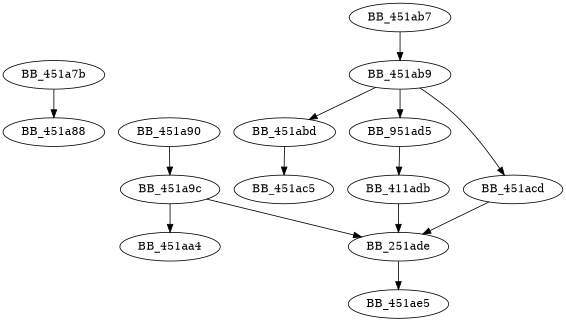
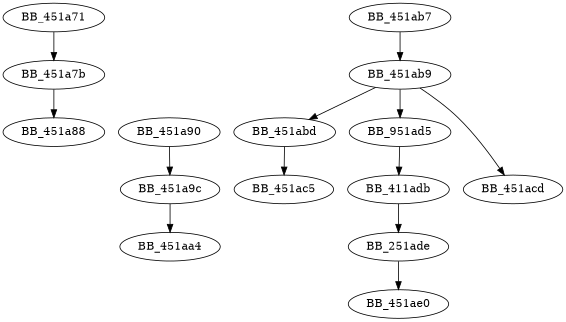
none -> (54, 18)
(459, 216) -> none
(280, 217) -> none
(398, 304) -> (398, 304)
